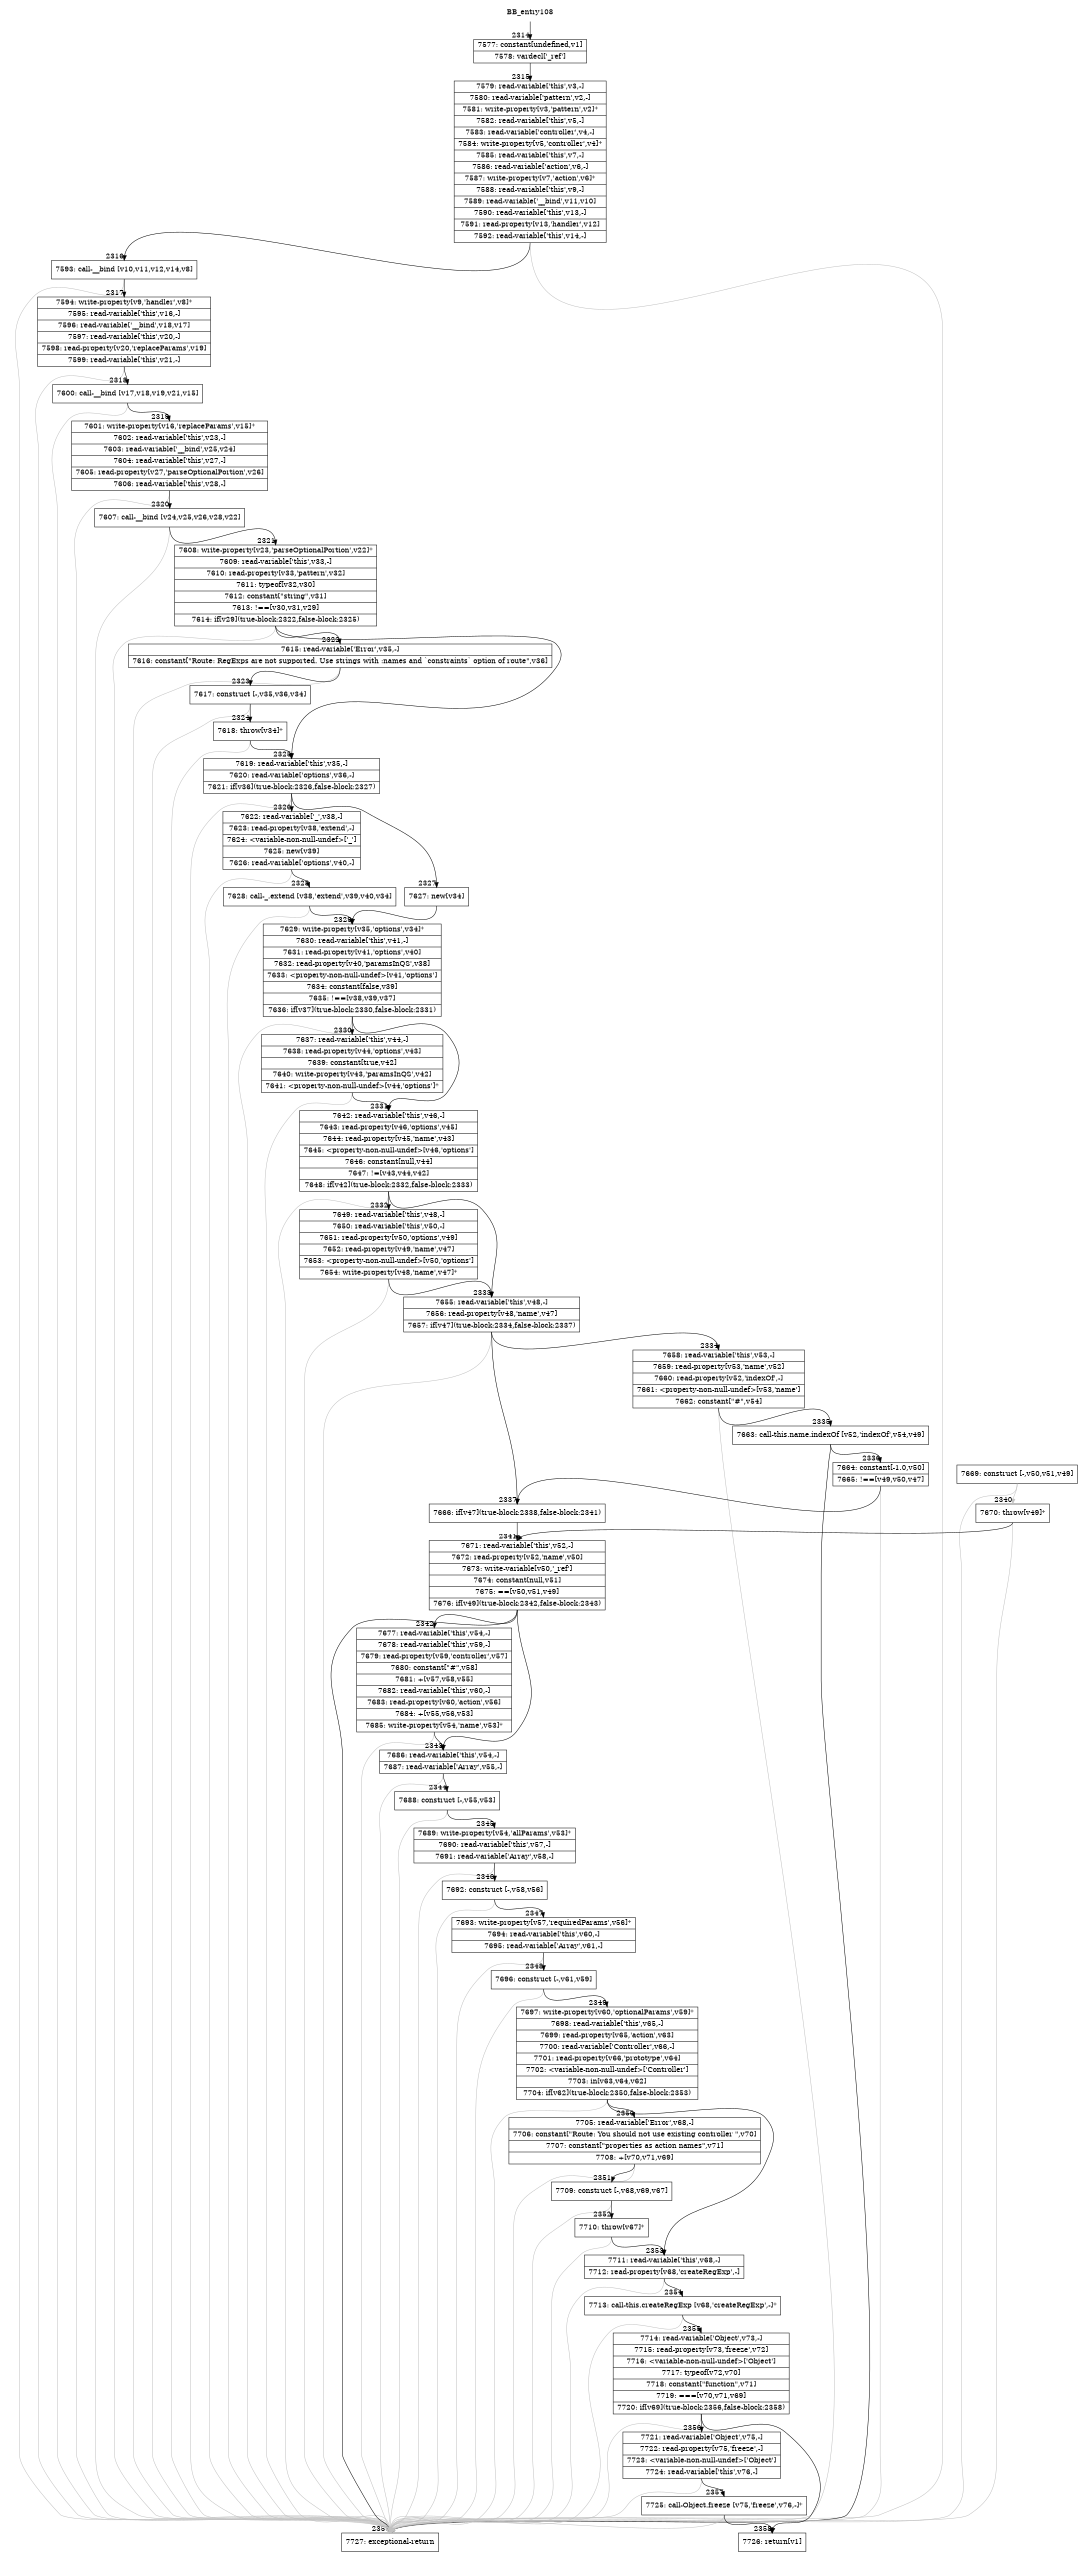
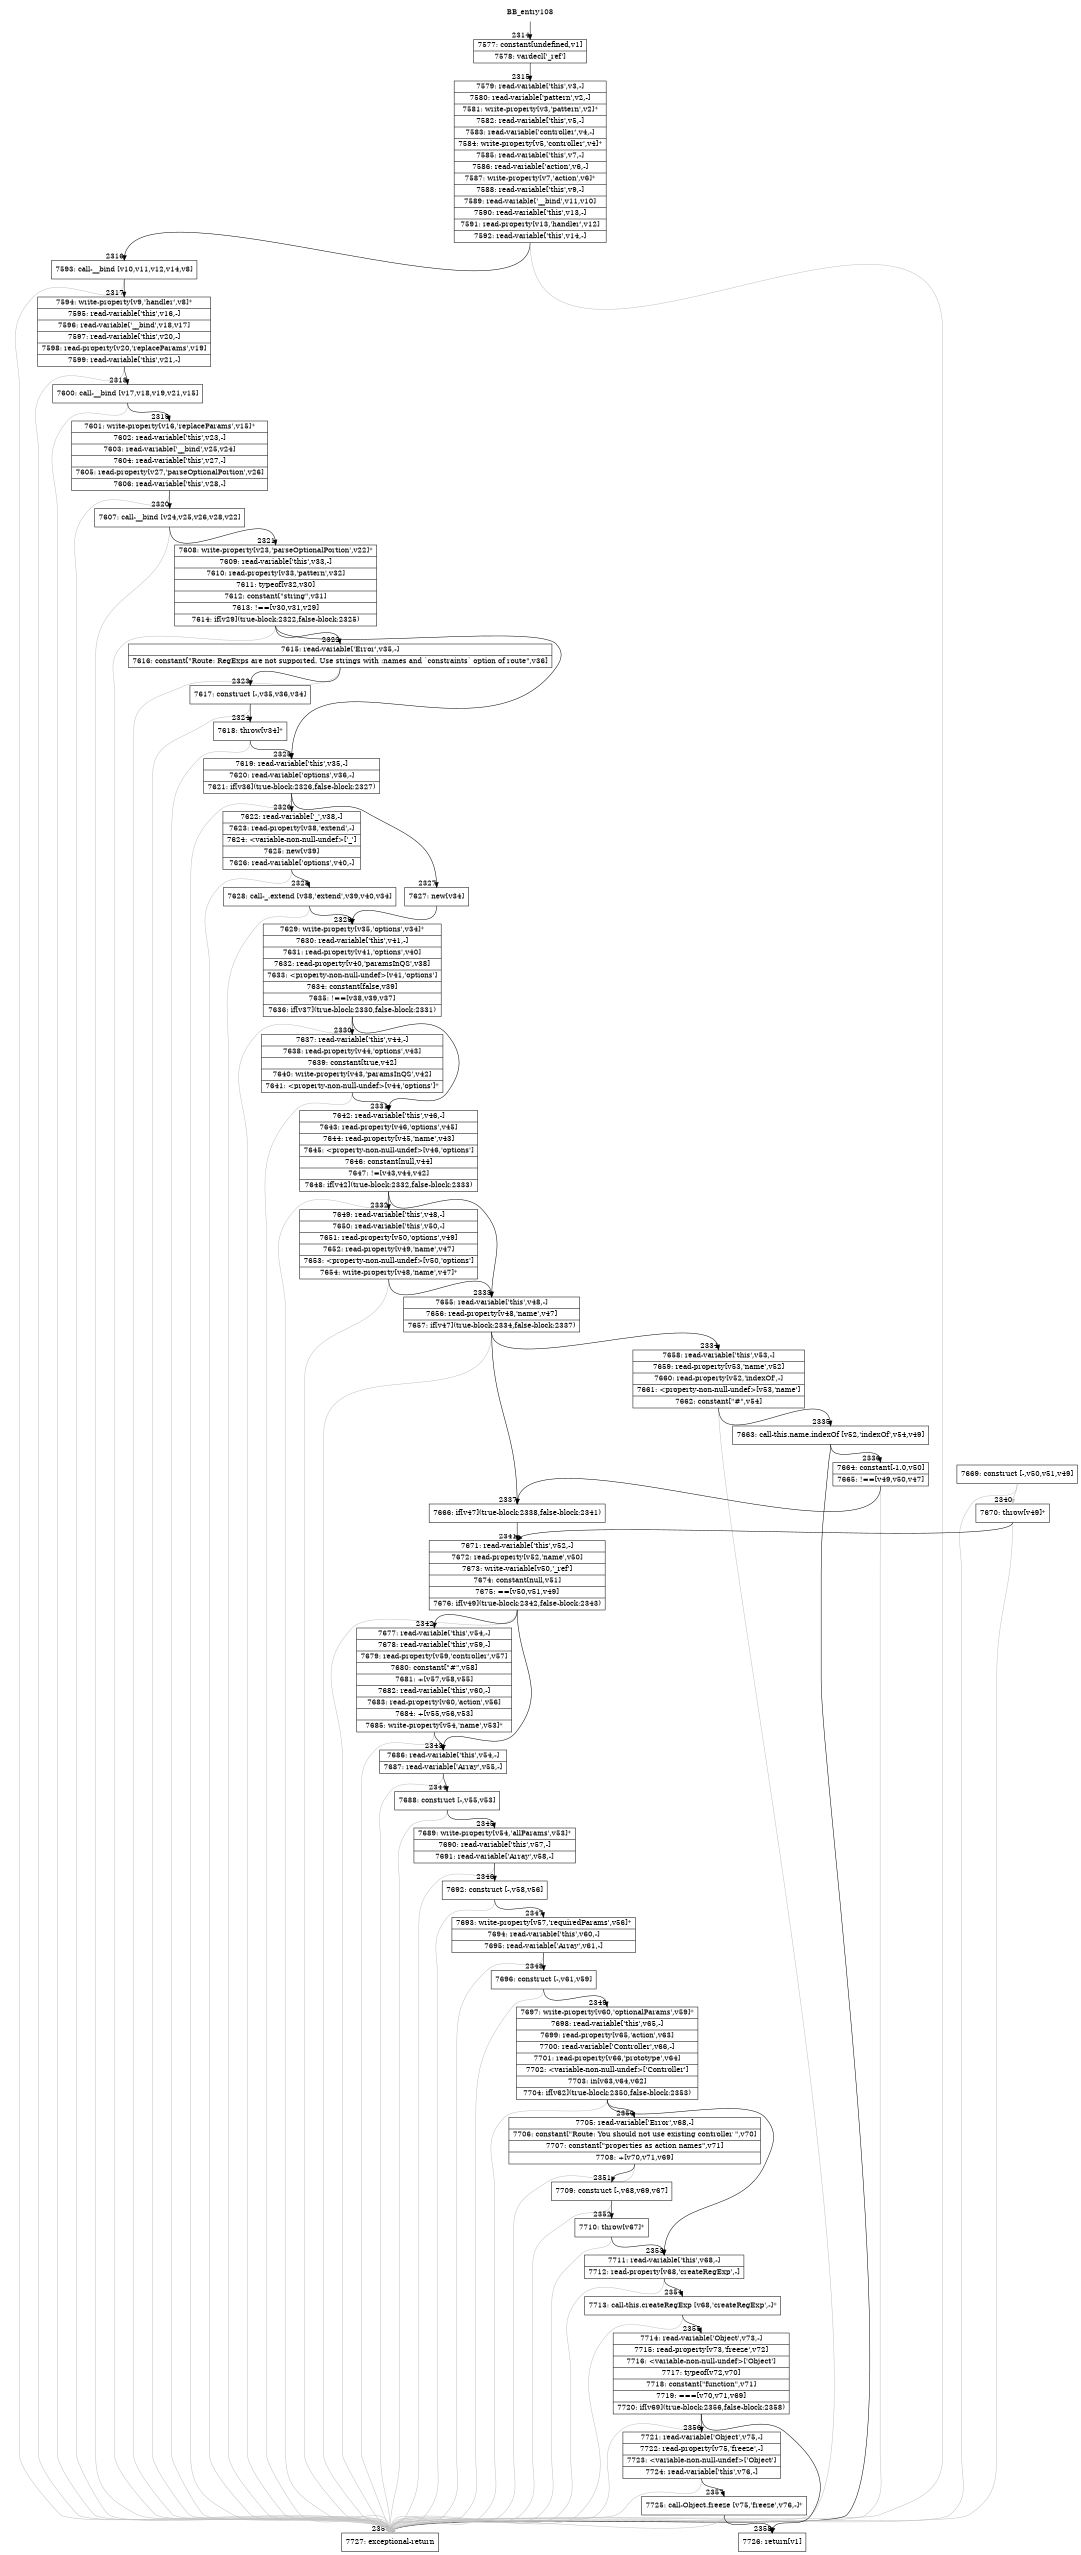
(343, 1995) -> (343, 1995)
